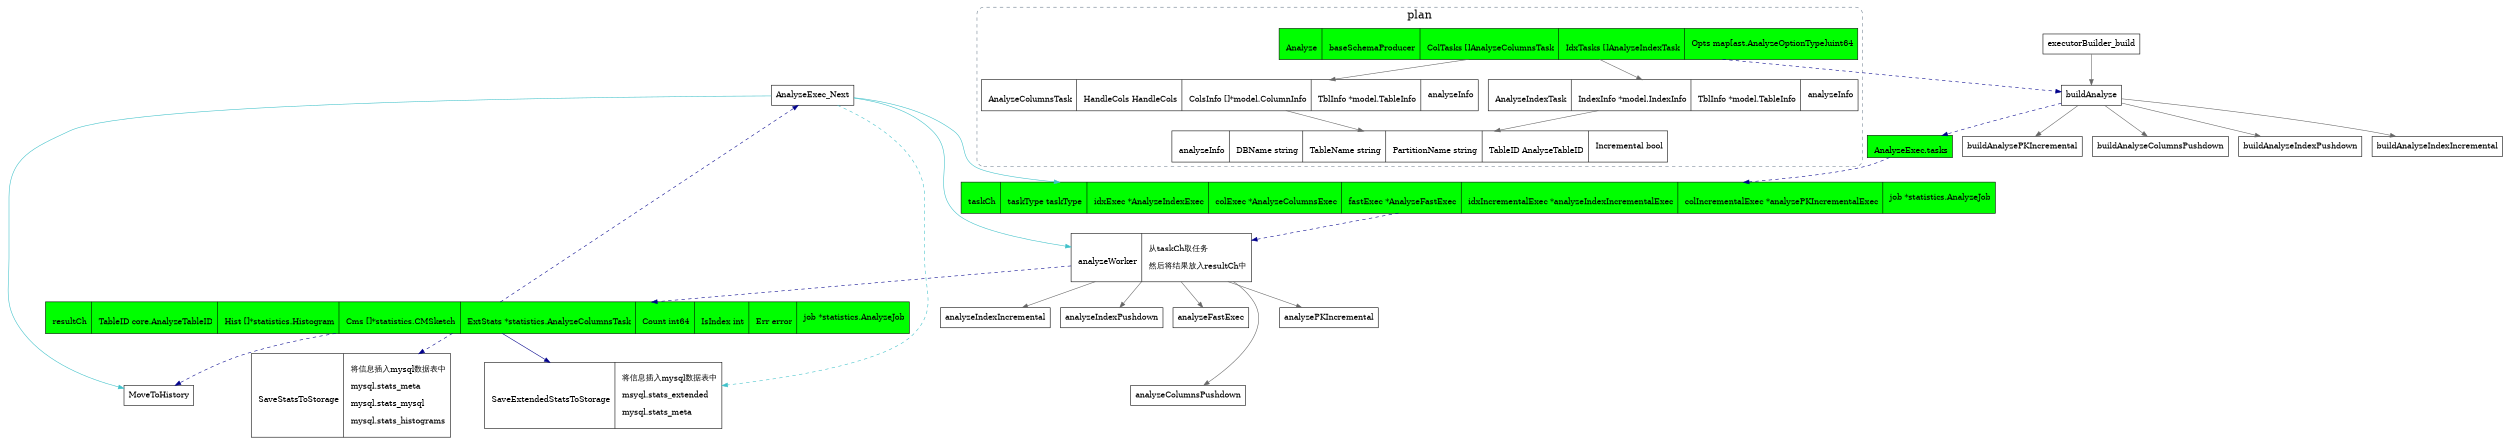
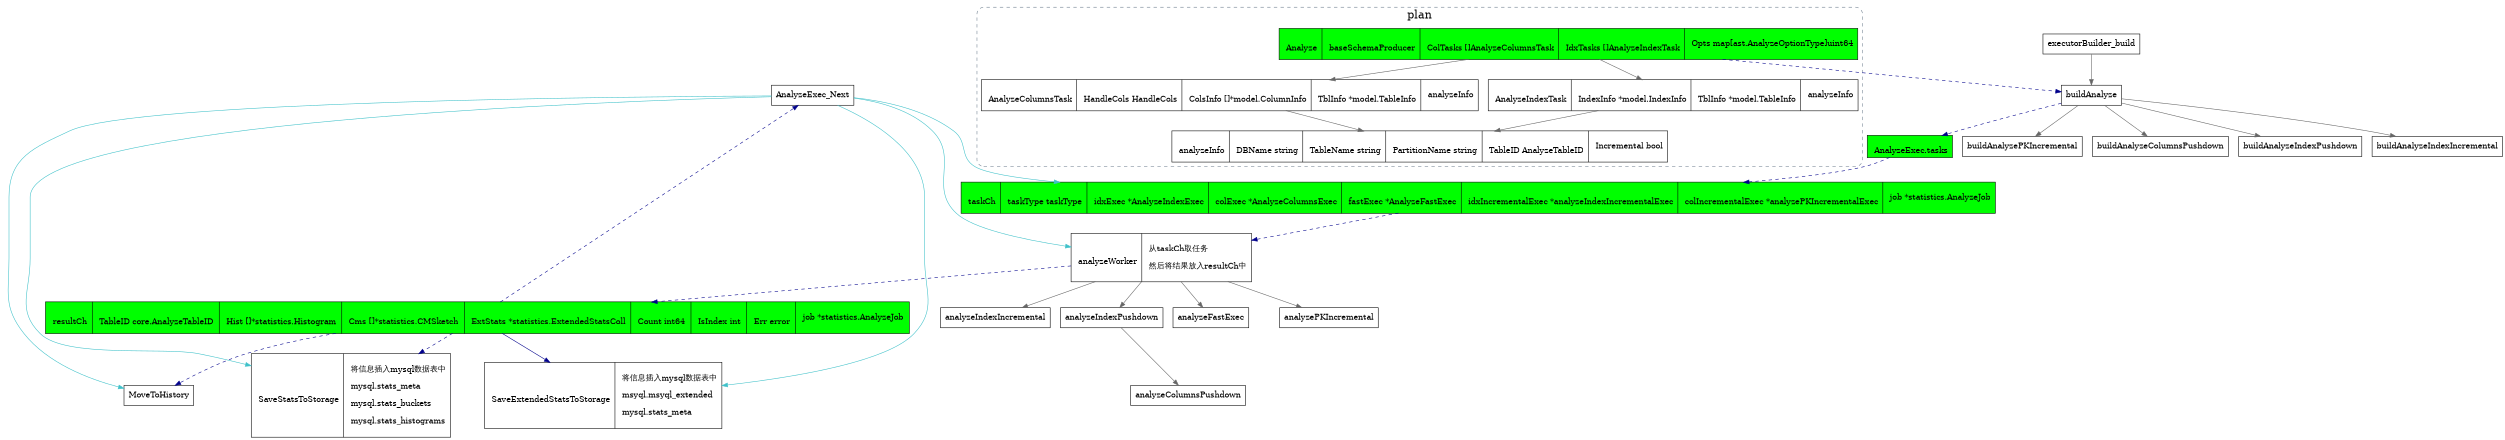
none -> (219, 134)
(928, 298) -> (928, 298)
(548, 322) -> (547, 322)
(1254, 336) -> (1148, 354)
(664, 395) -> (666, 395)
(386, 404) -> (390, 404)
